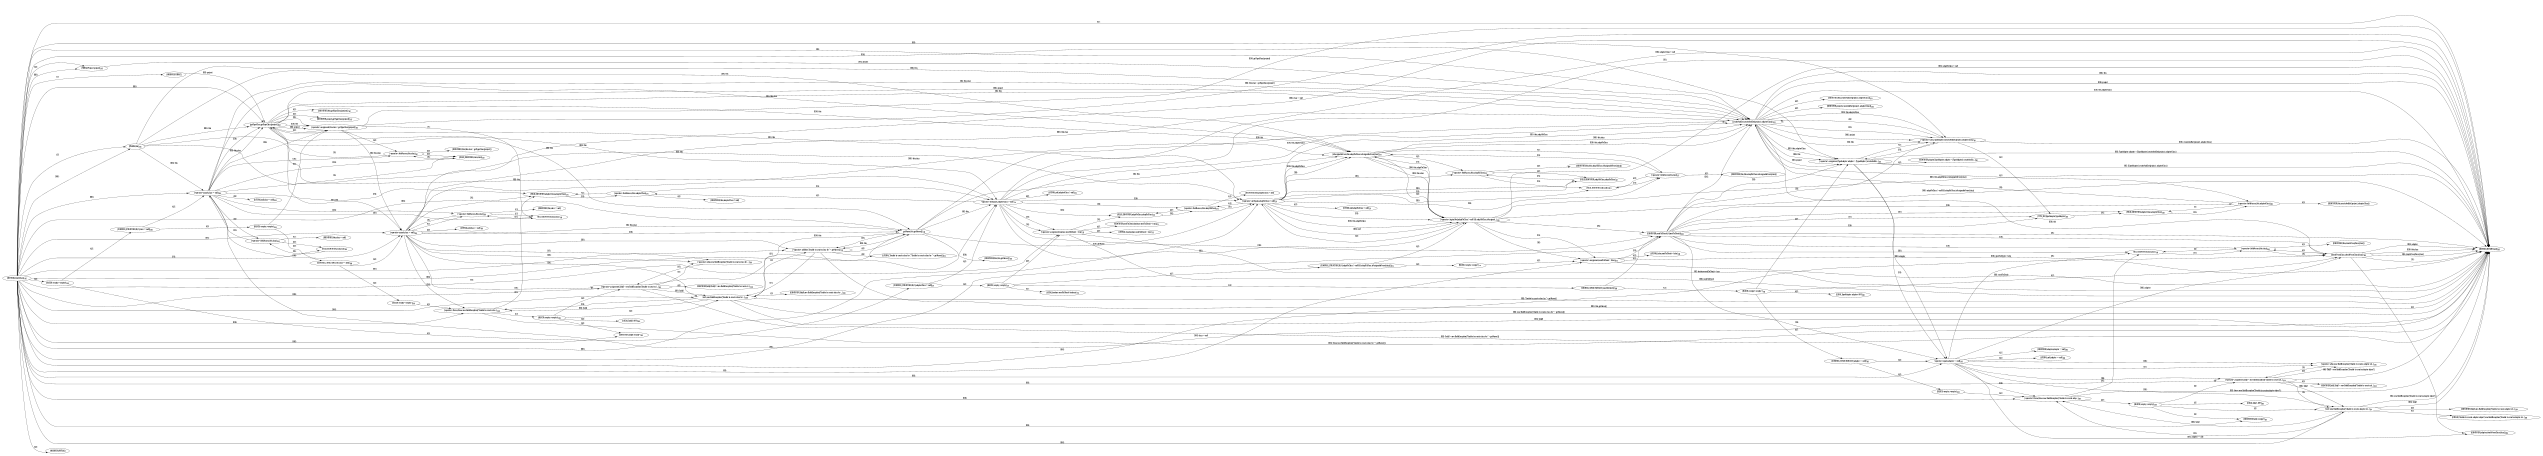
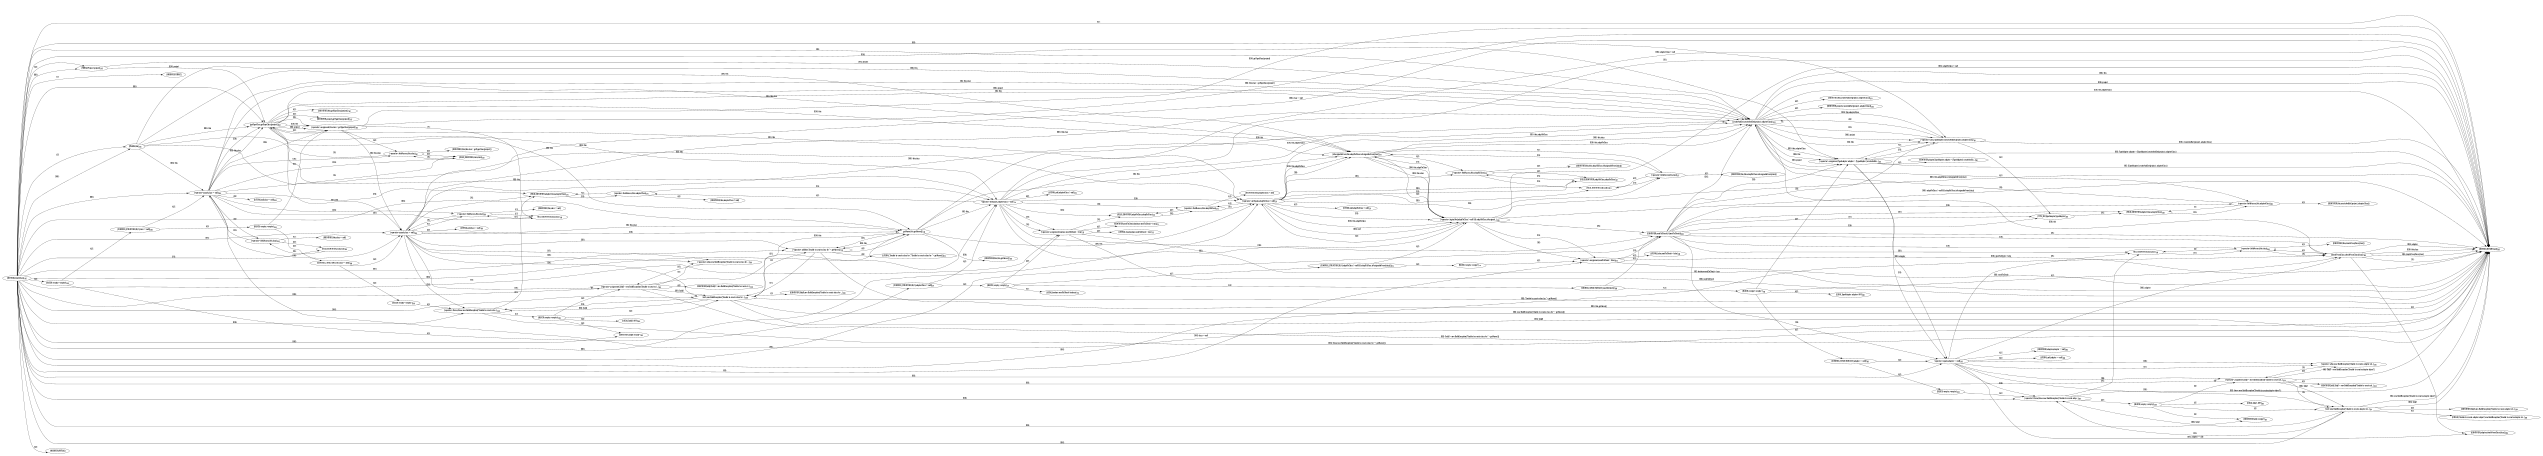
(234, 82) -> (199, 68)
(1099, 244) -> (1099, 244)
